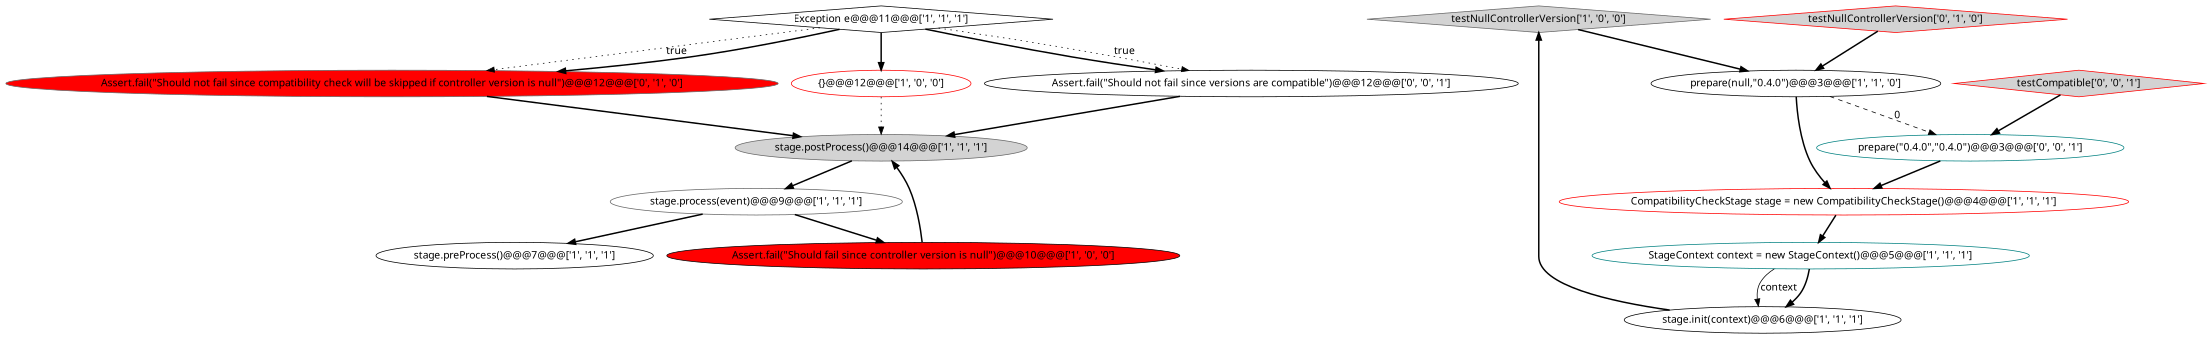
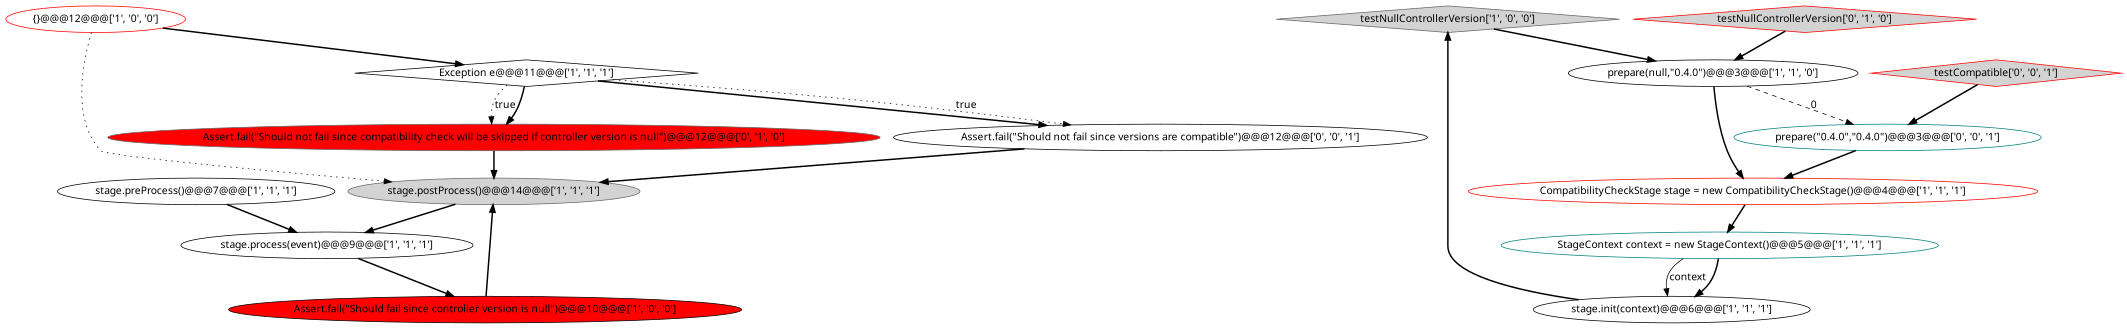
(881, 48) -> (309, 46)
(756, 202) -> (327, 245)
(639, 228) -> (258, 217)
